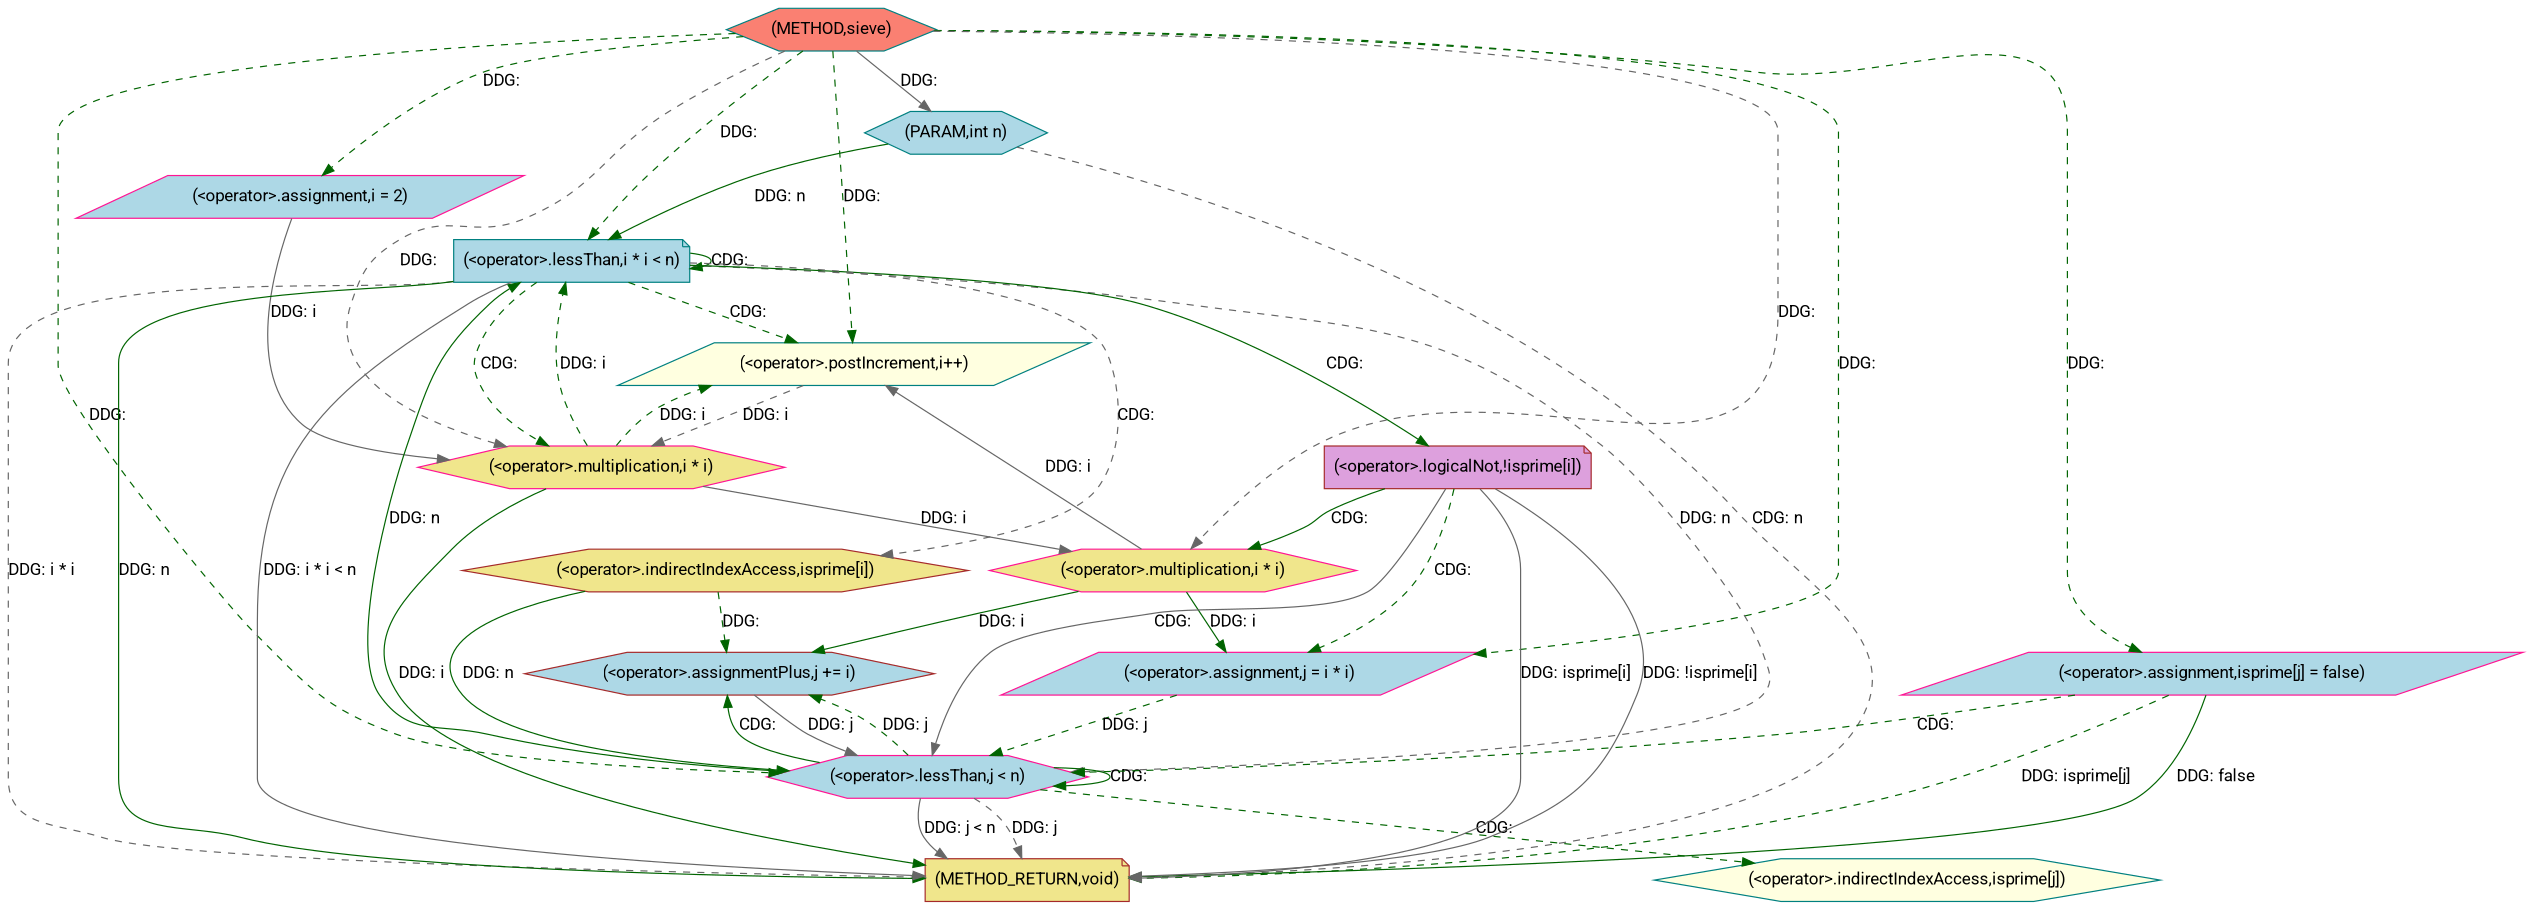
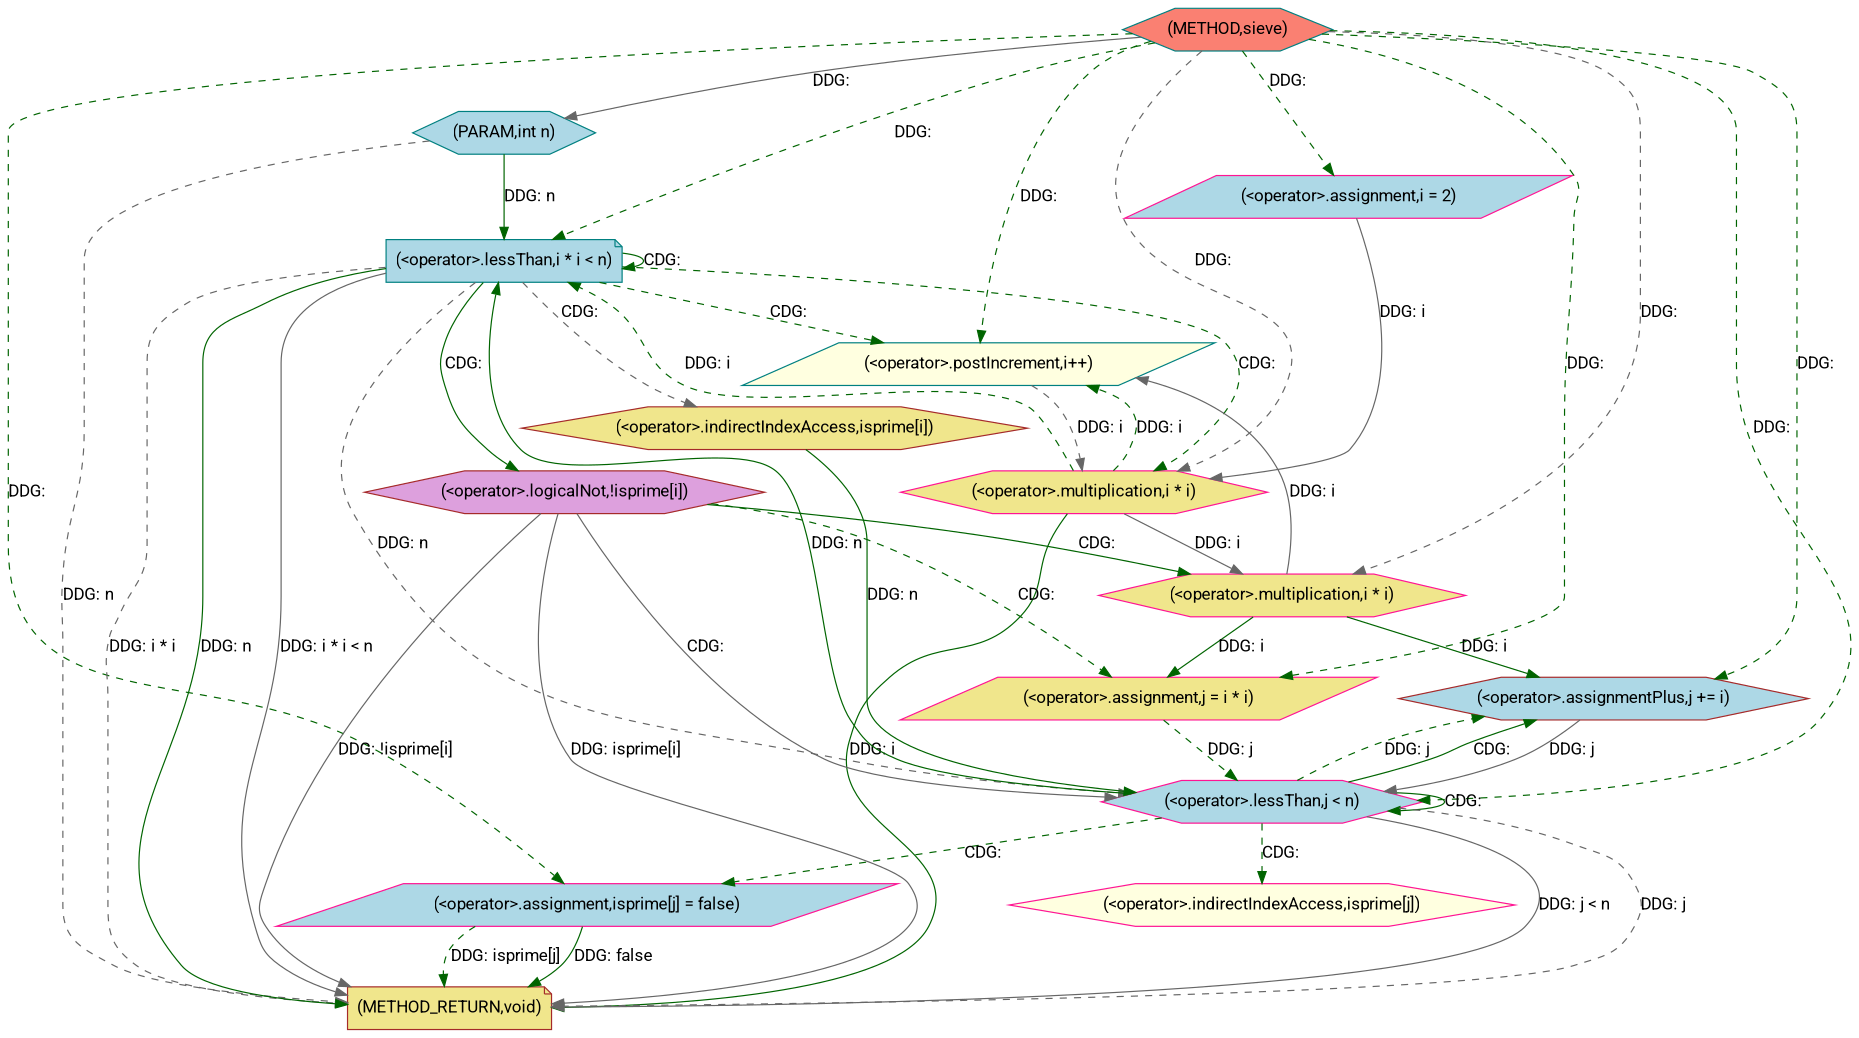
(1458, 467) -> (565, 492)
(1777, 519) -> (88, 595)
(722, 616) -> (1797, 164)
(1239, 674) -> (1139, 699)
(1581, 750) -> (948, 850)
(1907, 880) -> (1262, 905)
